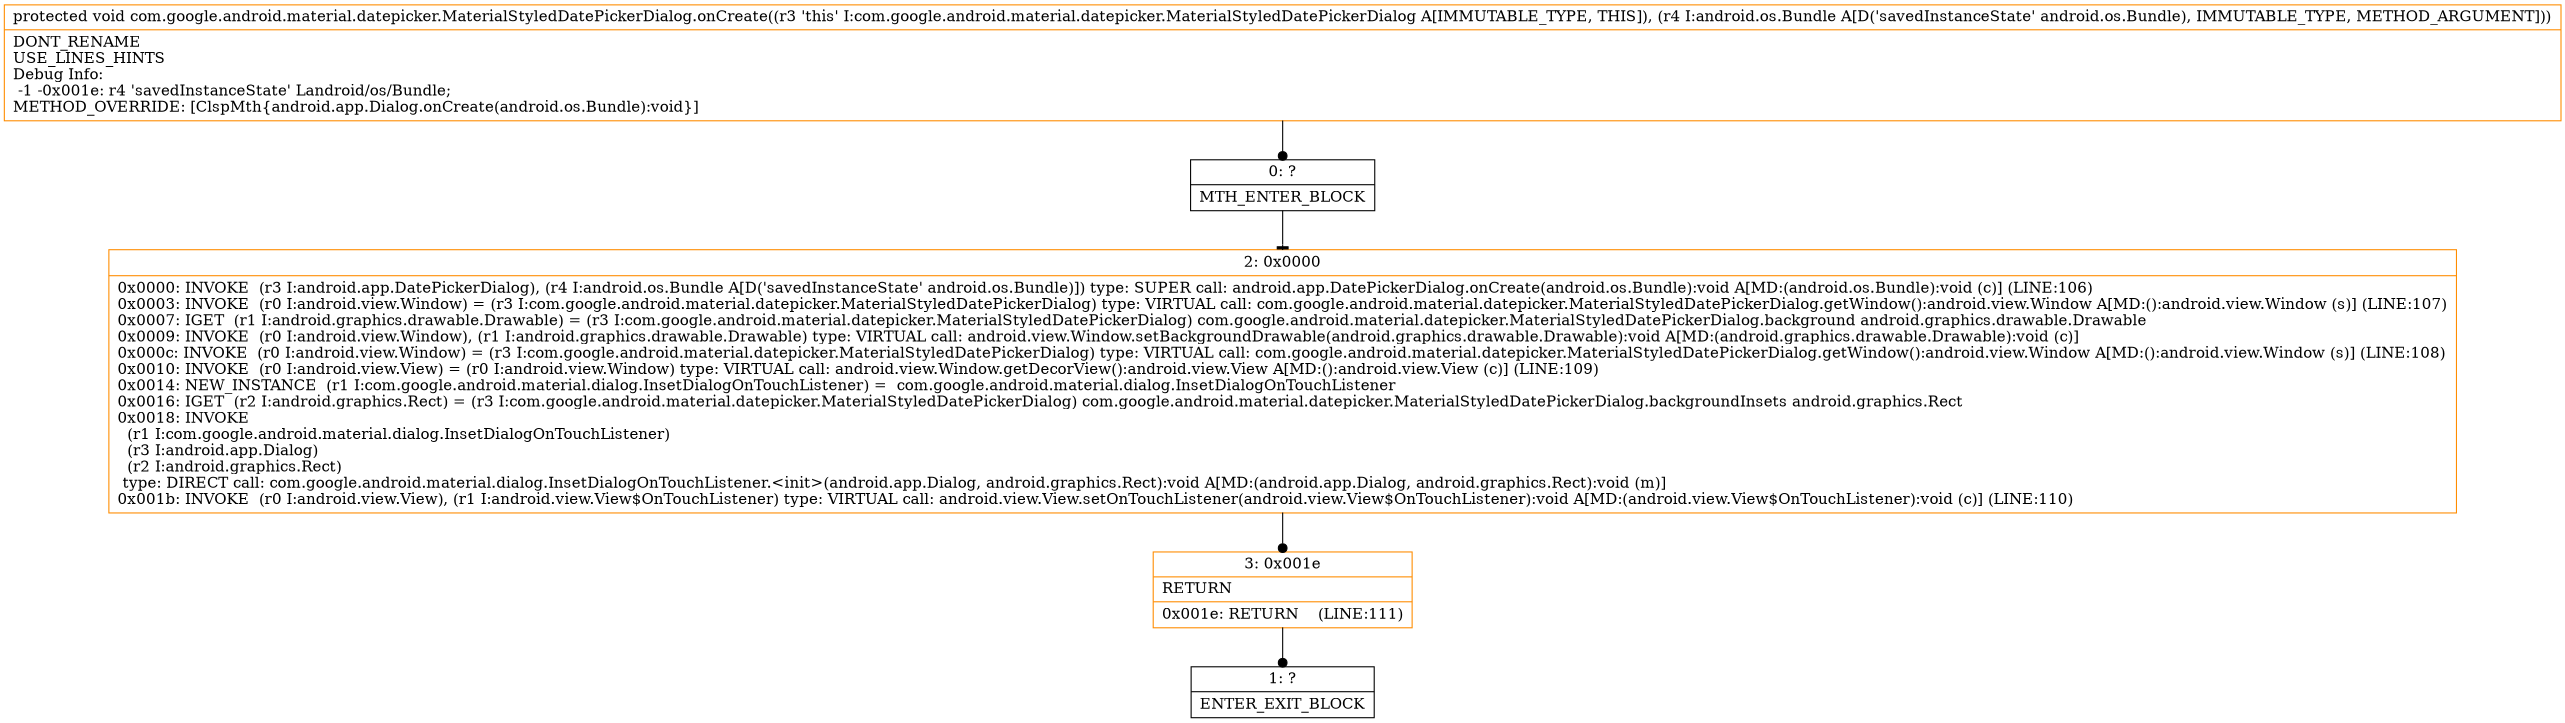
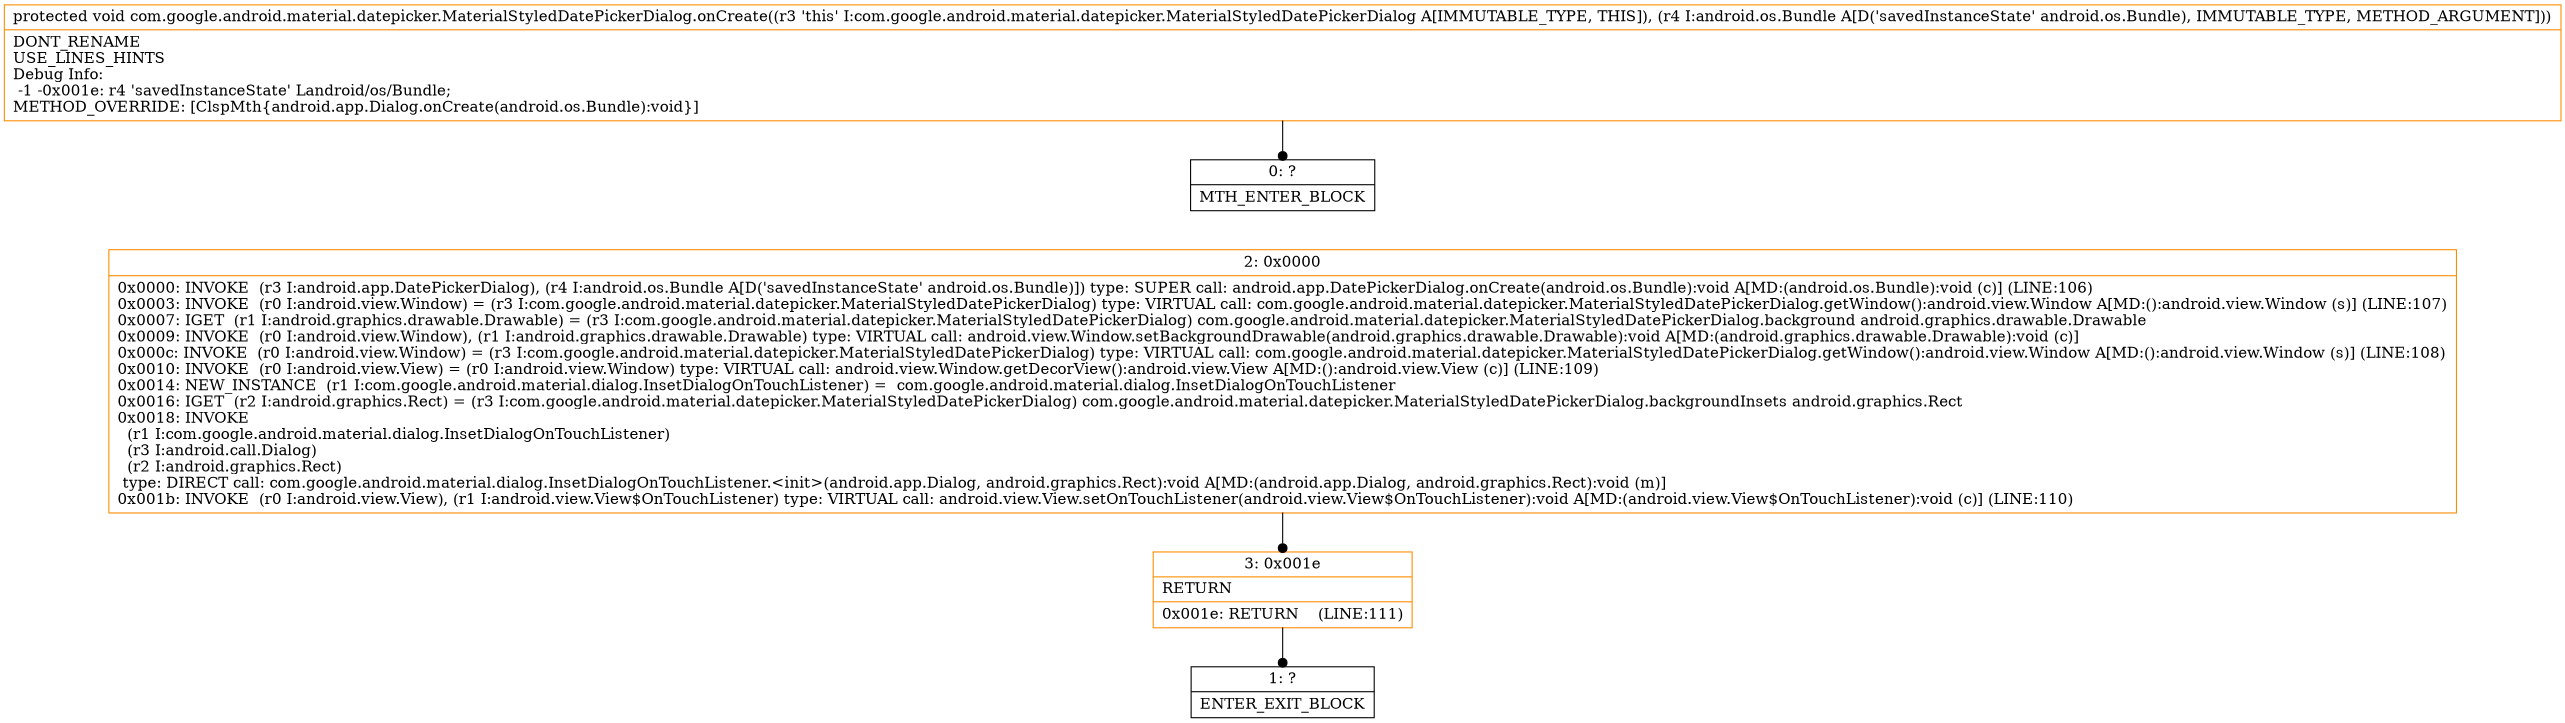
(1283, 227) -> none
(218, 451) -> (217, 451)
